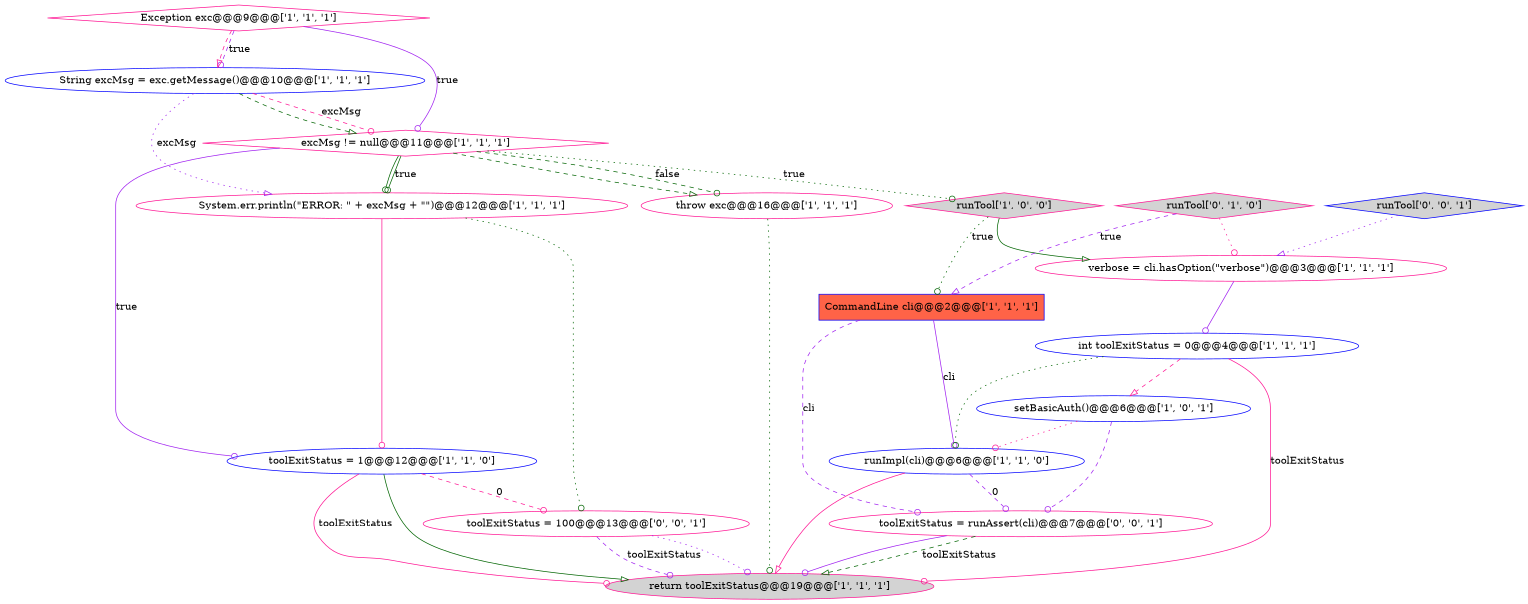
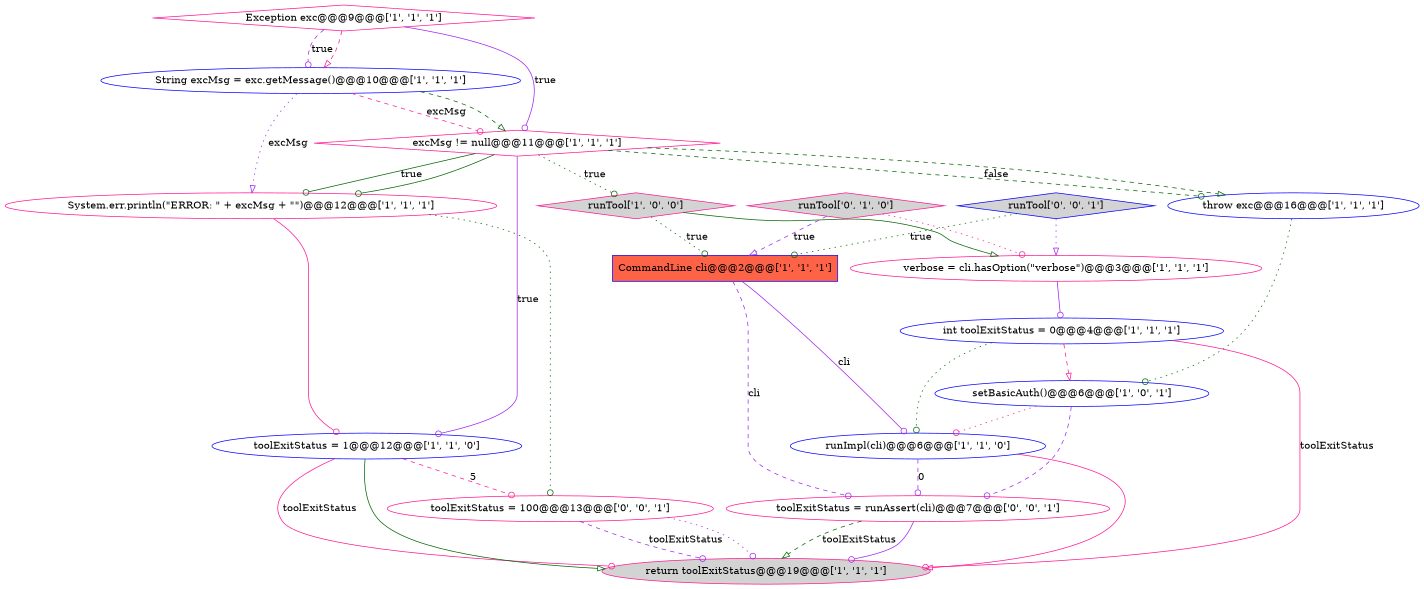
(767, 206) -> (1293, 206)
none -> (907, 234)
(770, 393) -> (1248, 325)
(500, 492) -> (473, 477)
